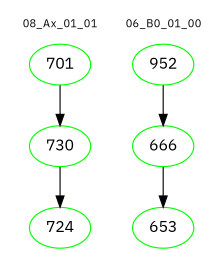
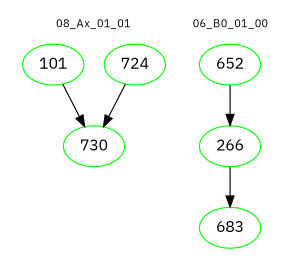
(60, 65) -> (53, 65)
(163, 65) -> (230, 65)
(163, 146) -> (230, 146)
(60, 181) -> (117, 100)
(163, 228) -> (230, 228)
